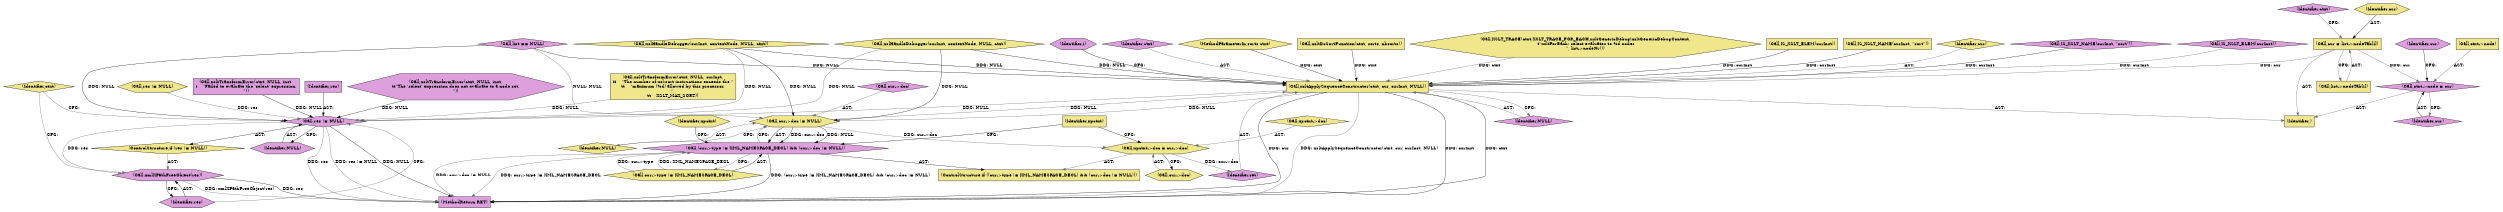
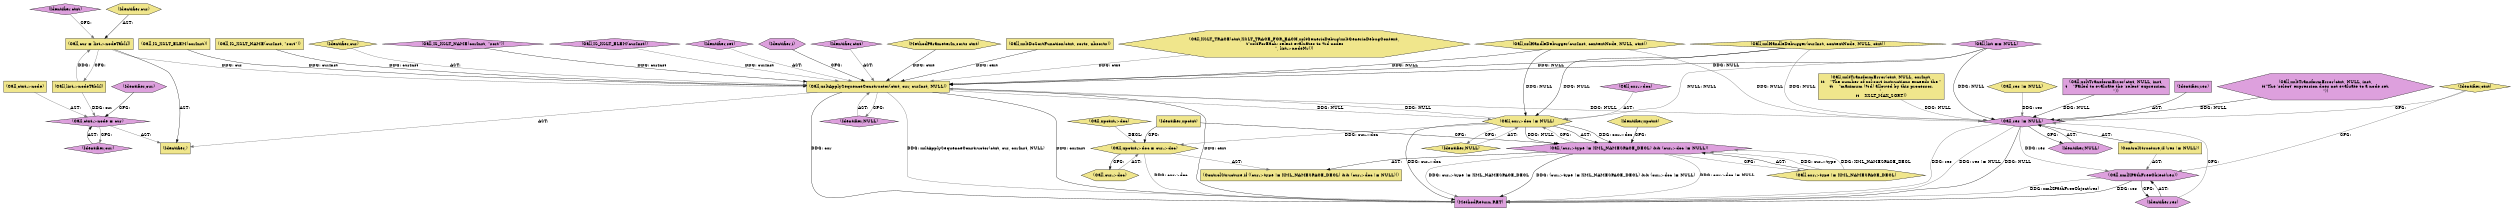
(2358, 65) -> (85, 65)
(2387, 65) -> (88, 103)
(2302, 74) -> (172, 77)
(1281, 135) -> (1136, 135)
none -> (1410, 140)
(168, 148) -> (2160, 148)
(1200, 163) -> (1287, 198)
